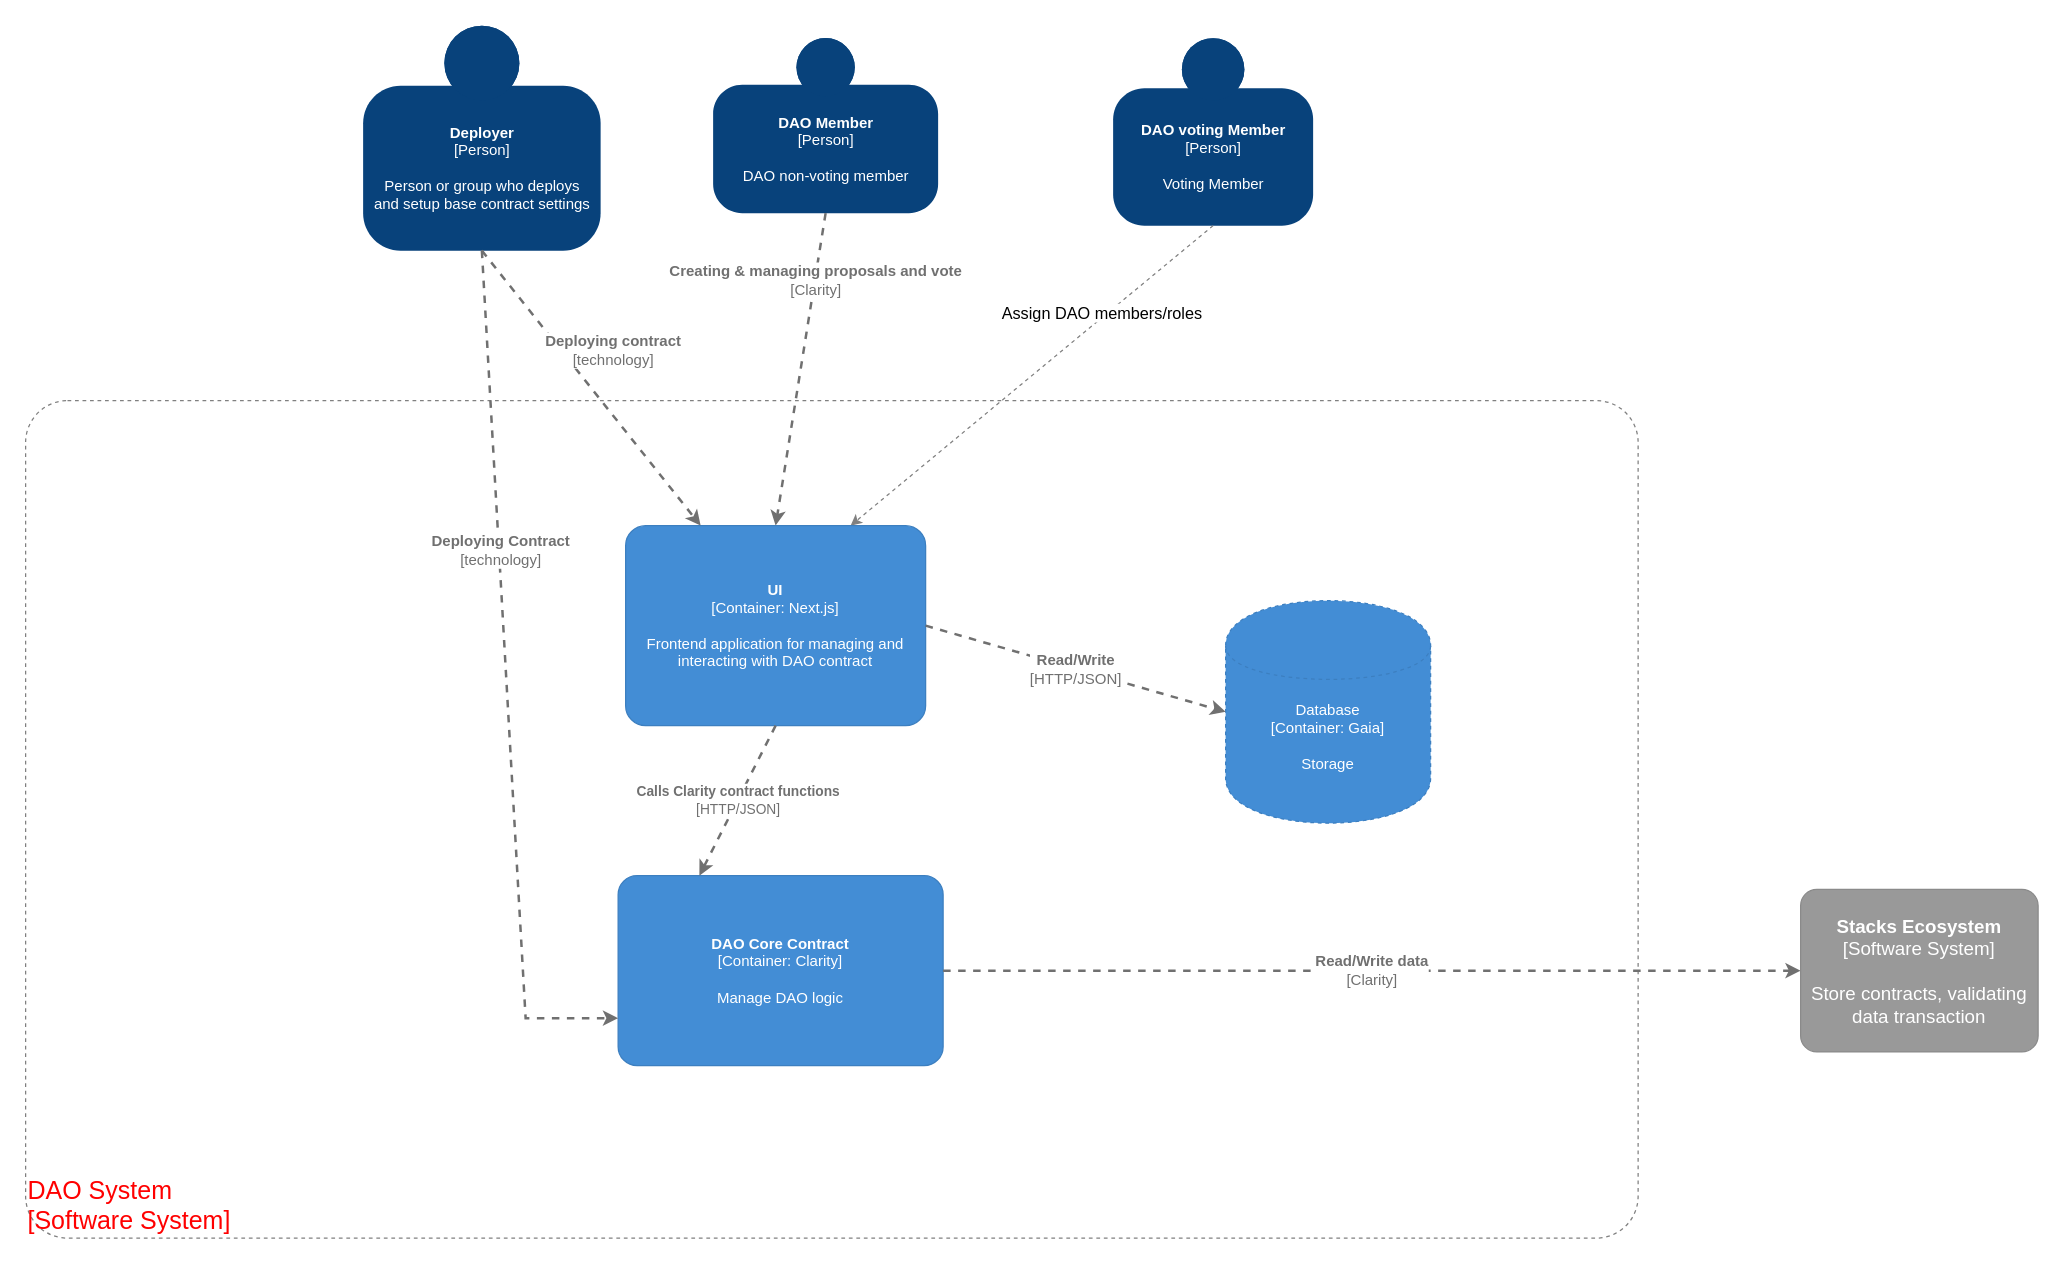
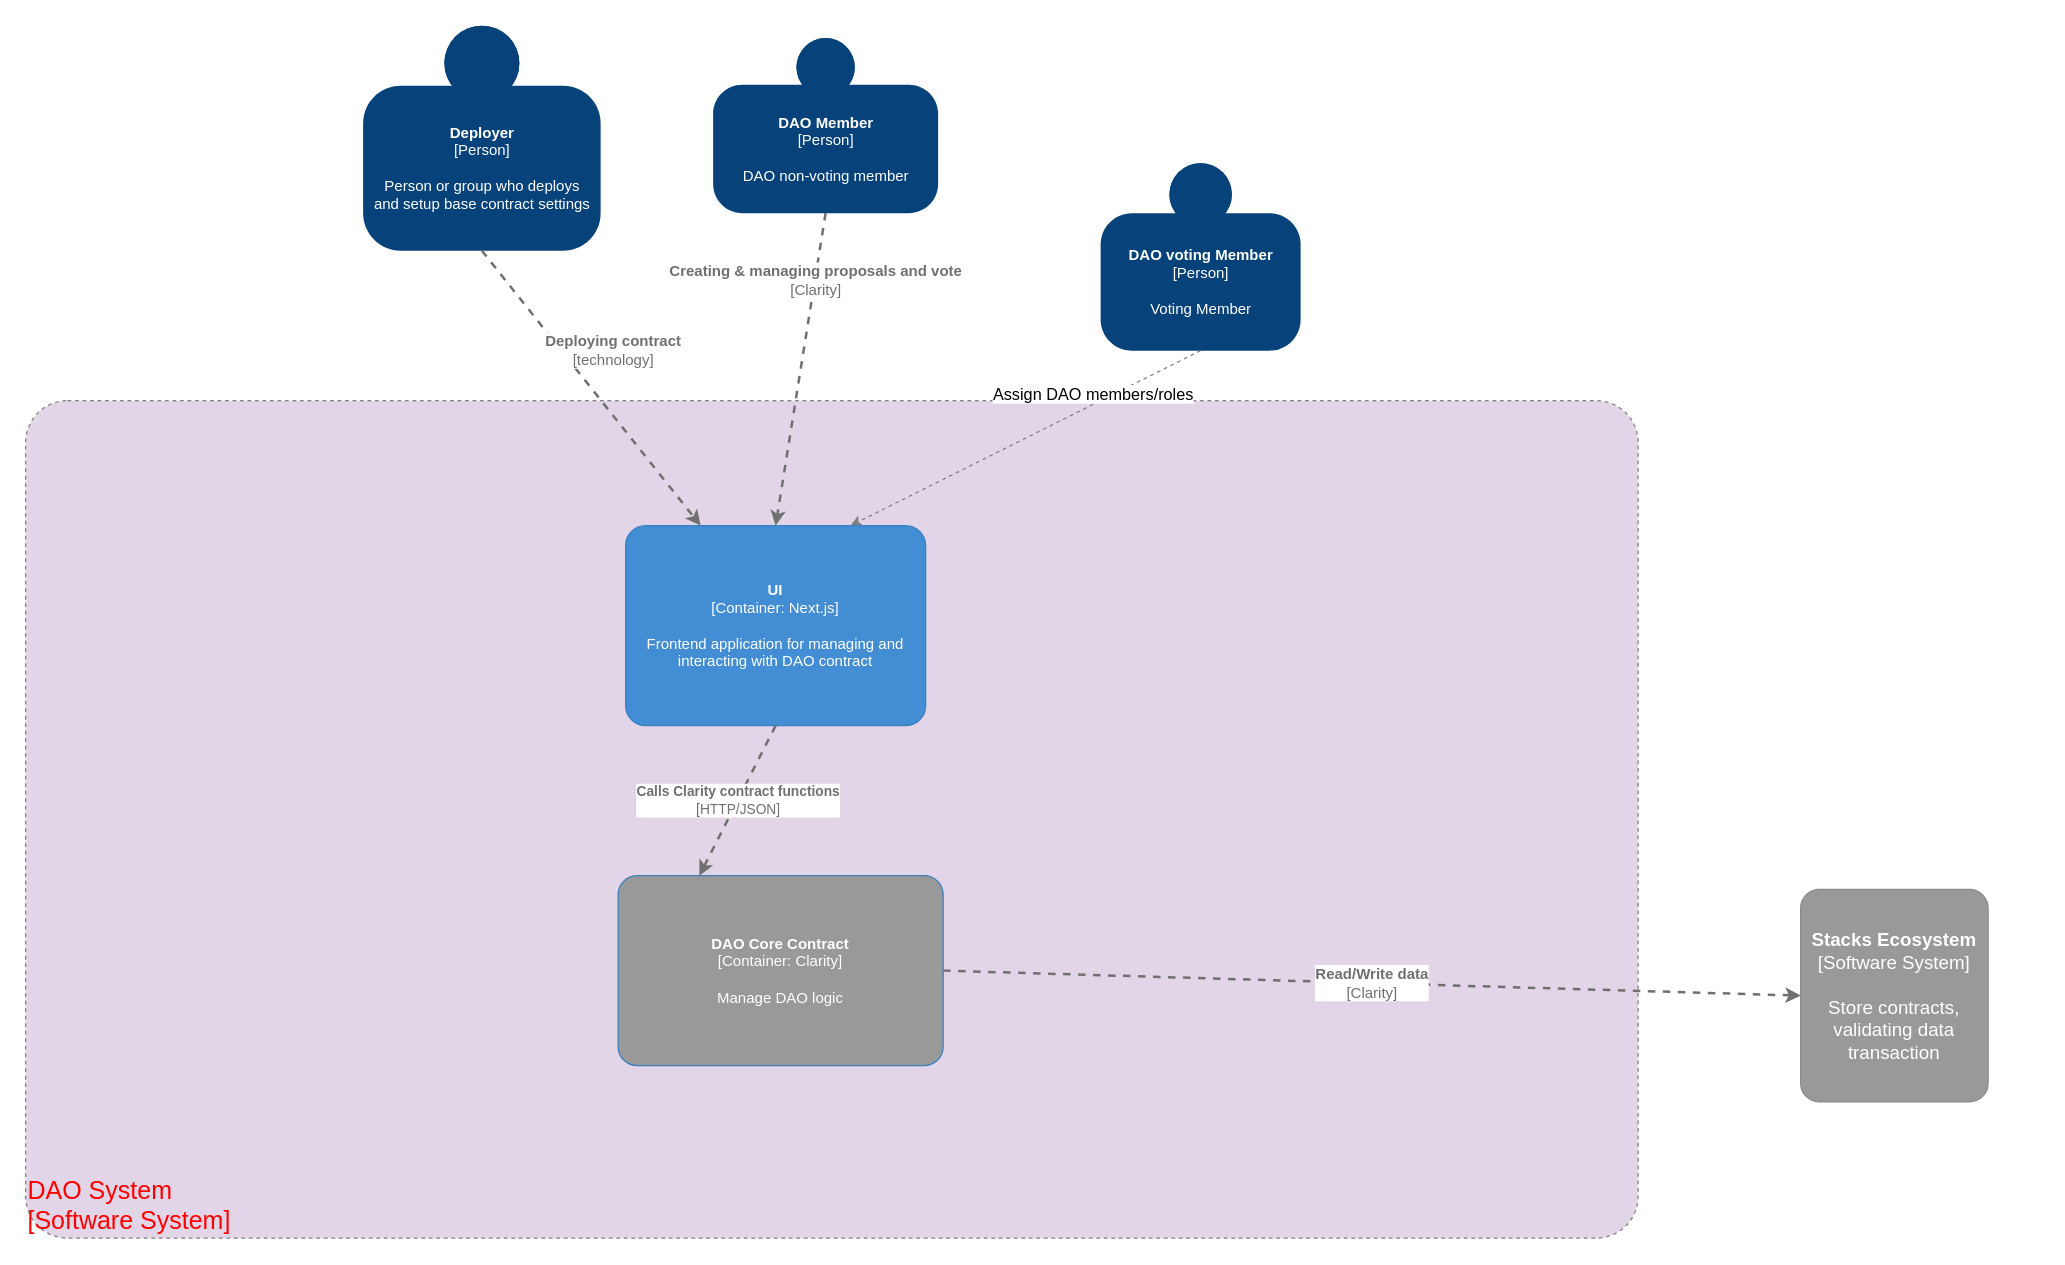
(1213, 132) -> (1201, 257)
(996, 646) -> none
(1328, 712) -> none
(514, 818) -> none
(832, 819) -> (832, 819)
(781, 971) -> (781, 971)
(1919, 971) -> (1894, 996)
